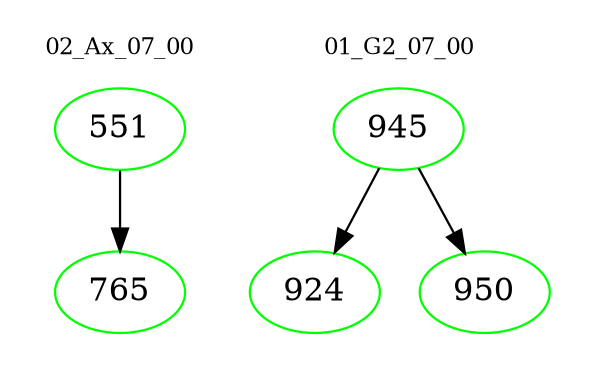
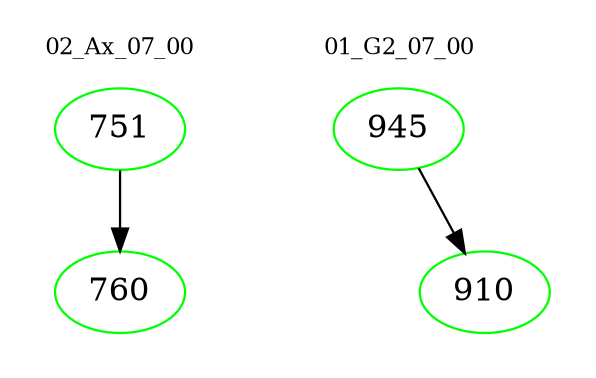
(120, 129) -> (120, 129)
(120, 292) -> (120, 292)
(315, 292) -> none
(485, 292) -> (485, 292)
